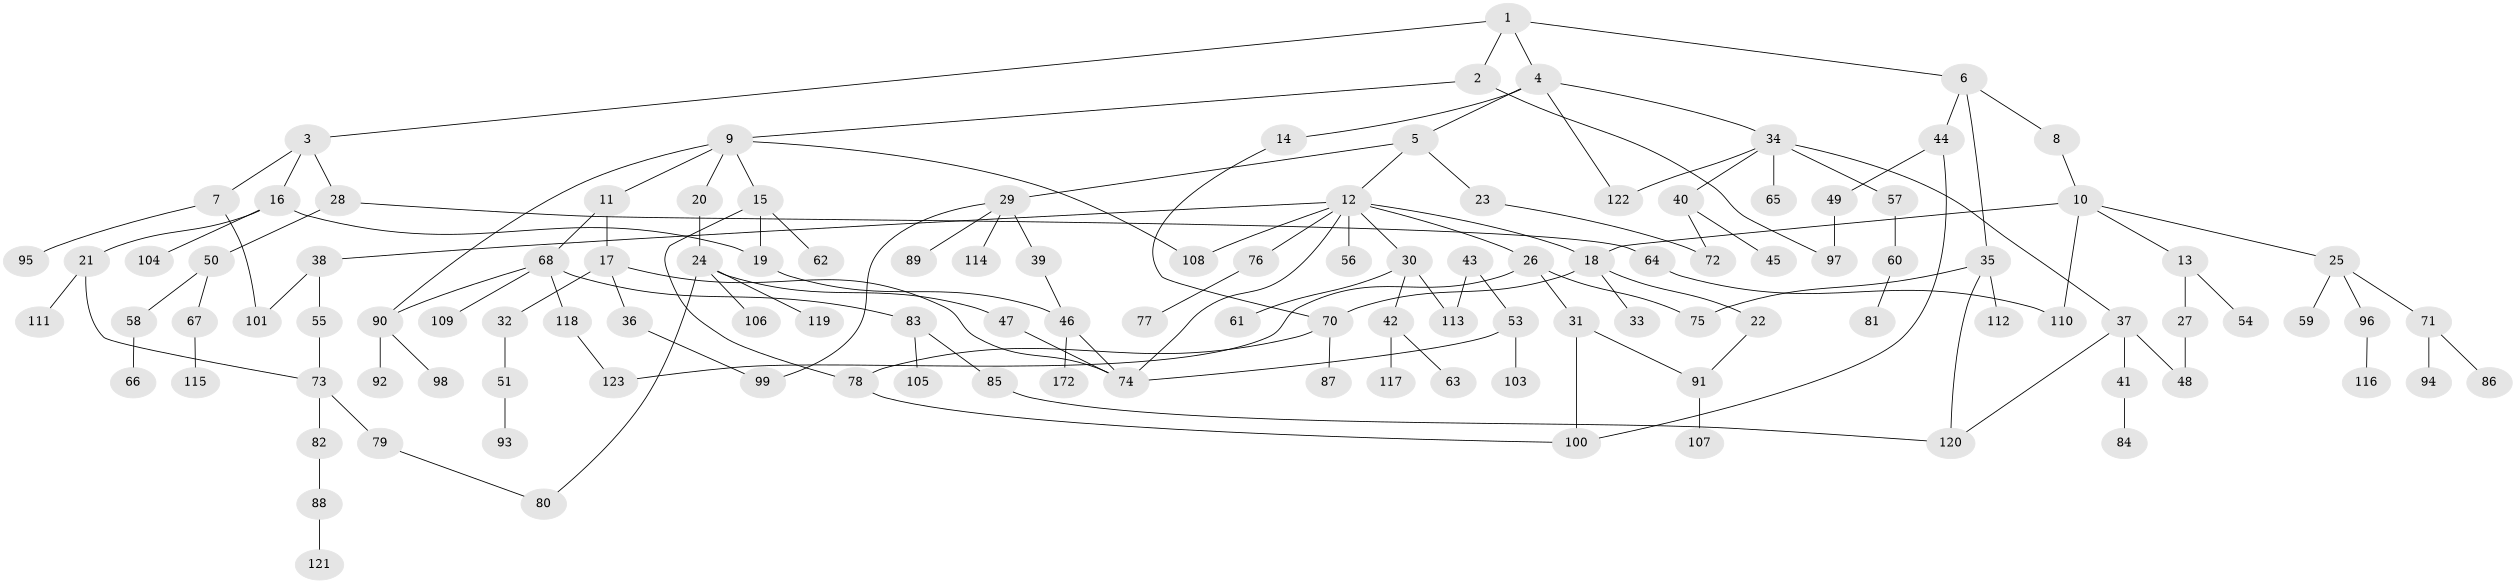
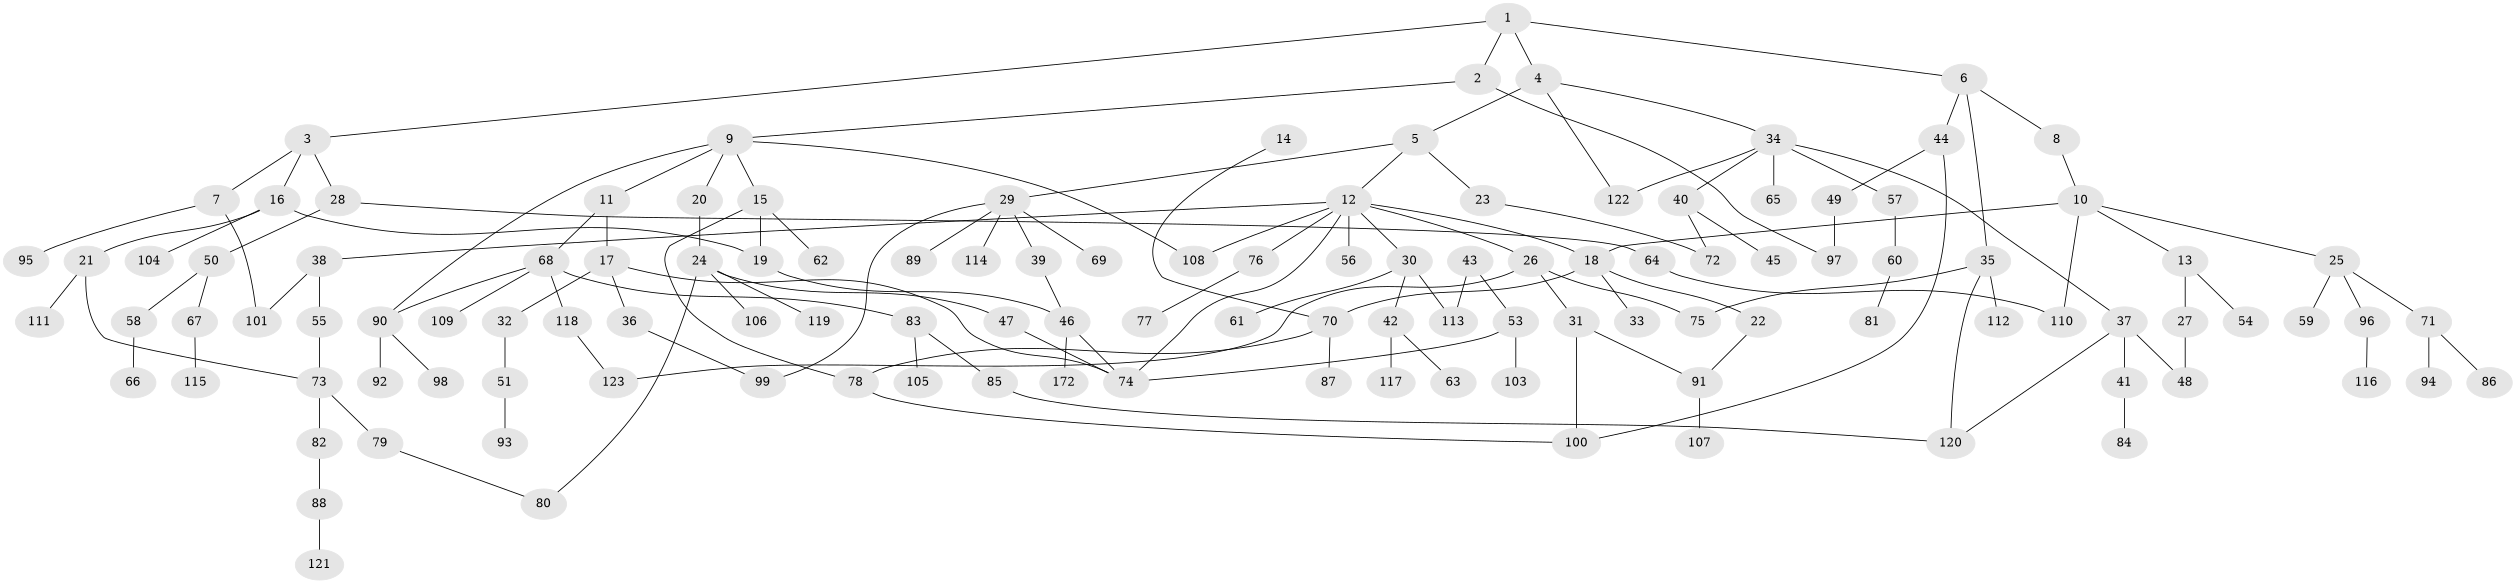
(1415, 118) -> none
none -> (1099, 261)
